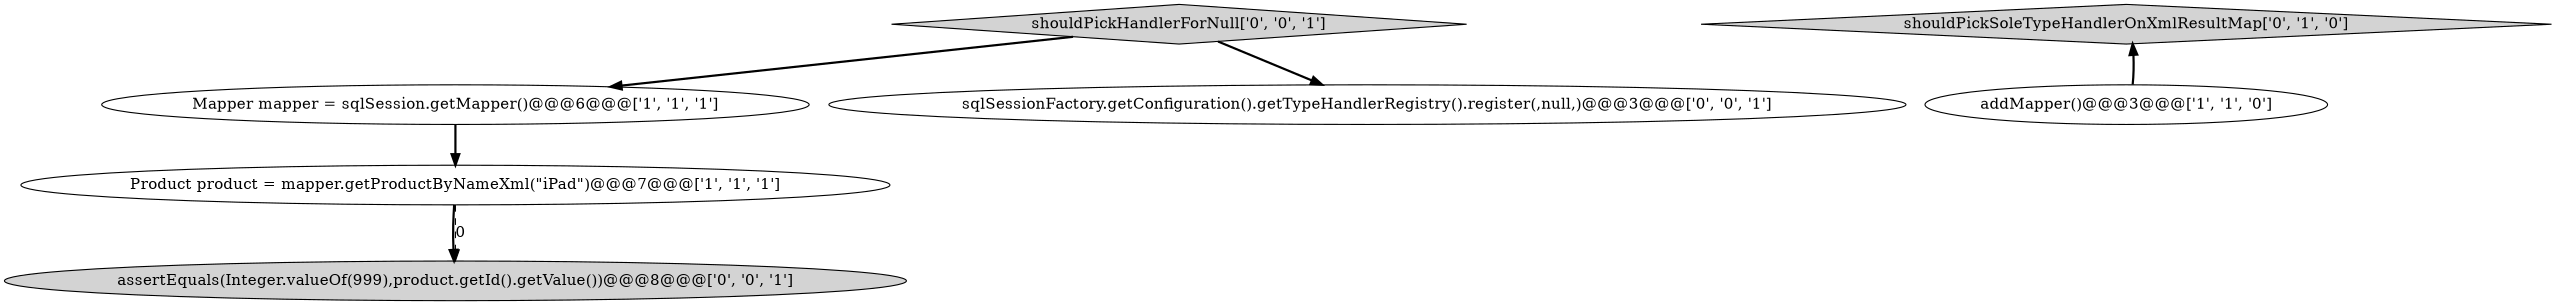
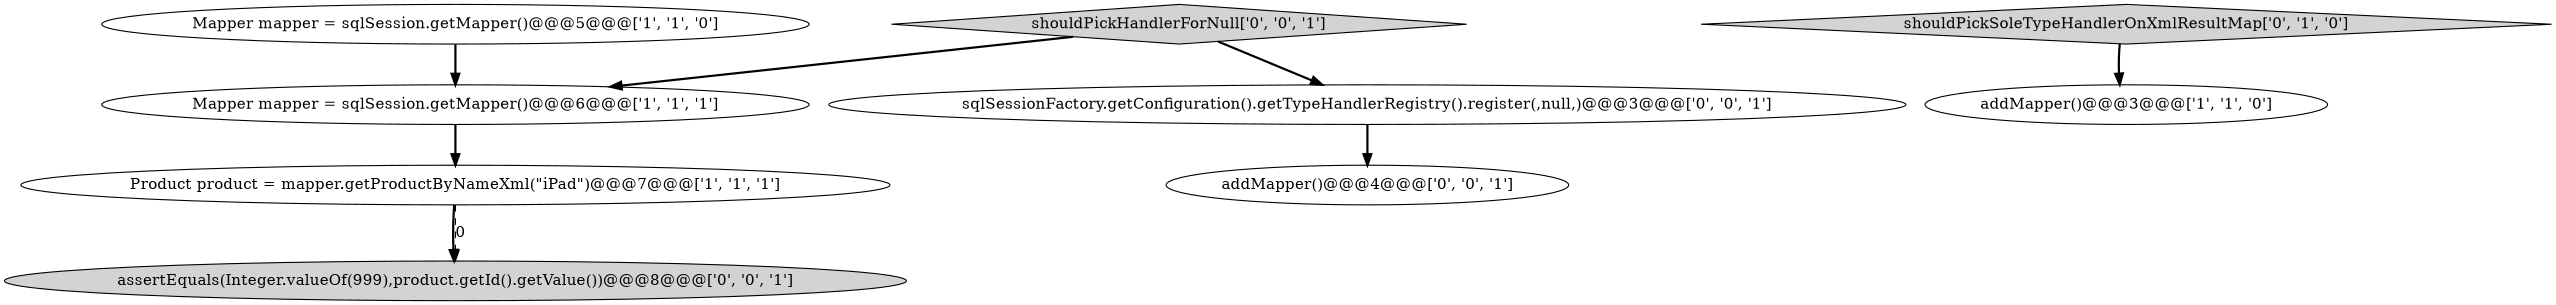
none -> (455, 24)
(2134, 70) -> (2119, 59)
none -> (1367, 185)
